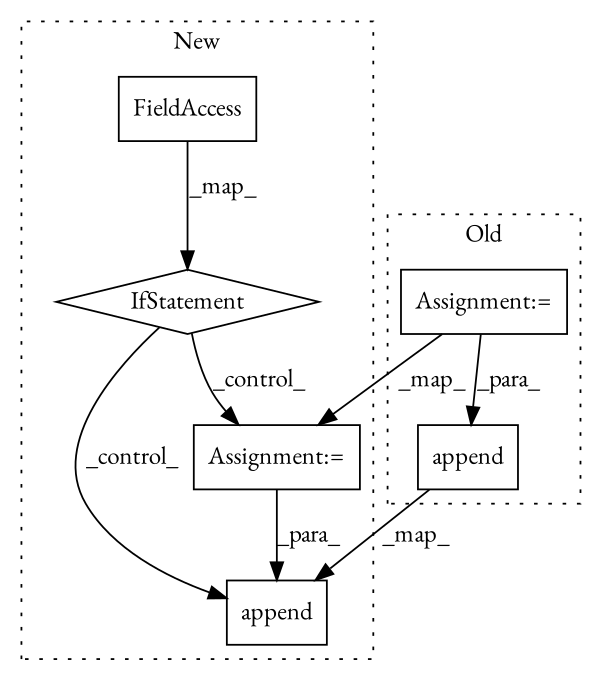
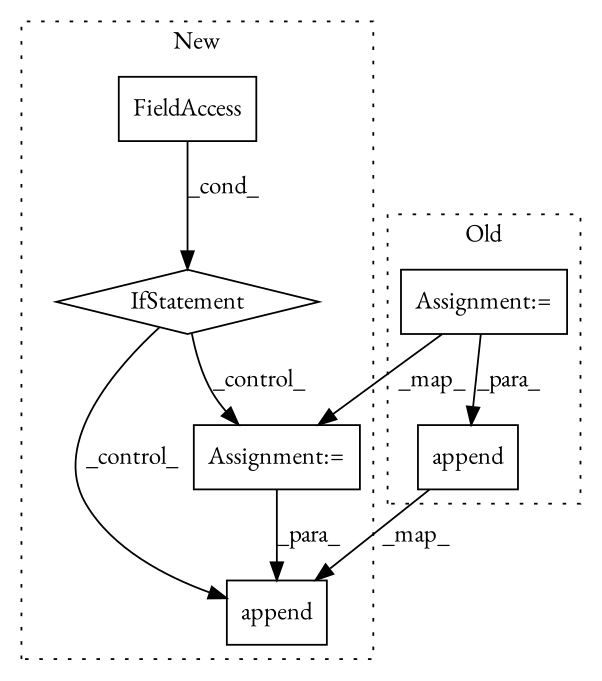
(223, 187) -> (223, 187)
